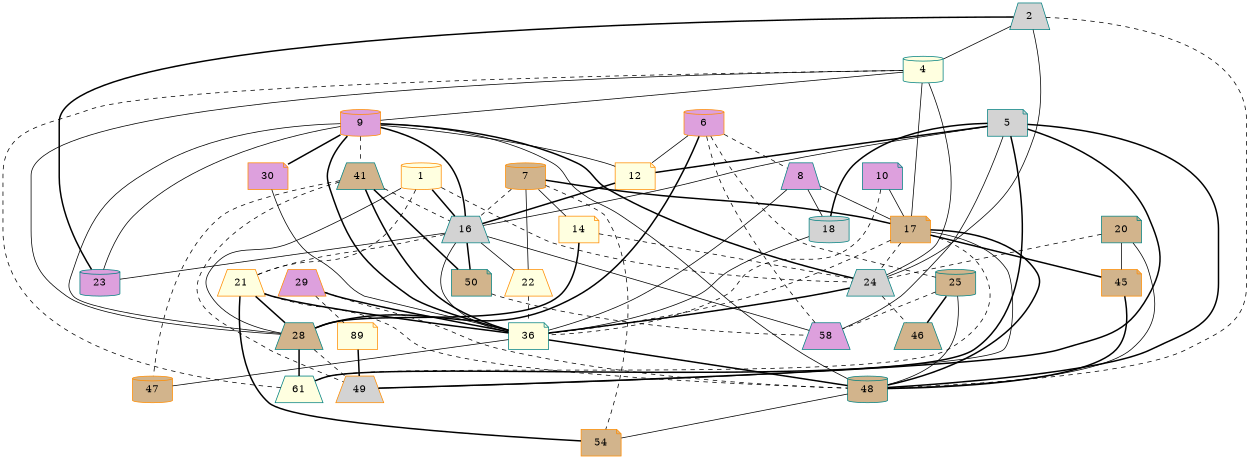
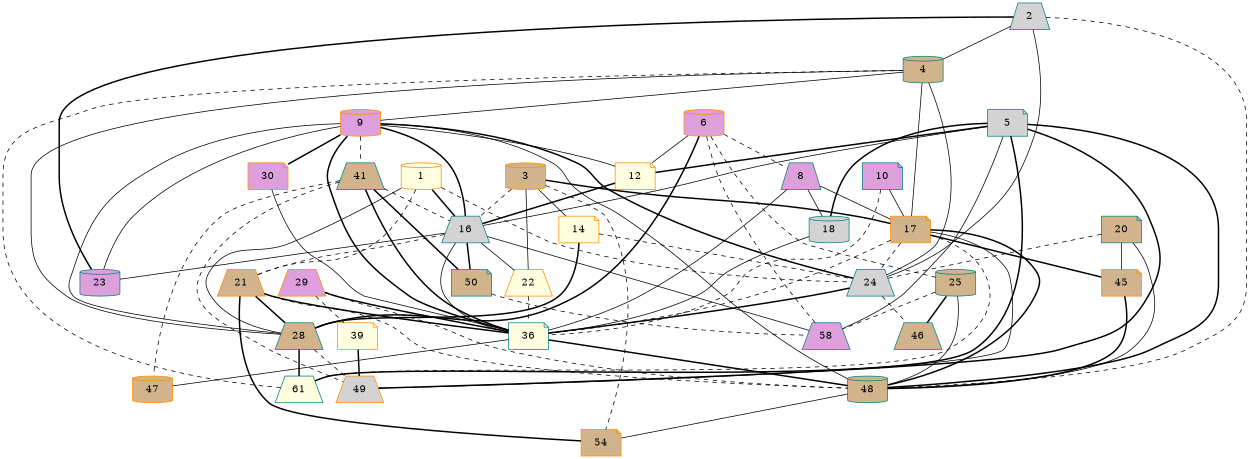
(923, 70) -> (923, 70)
(526, 176) -> (526, 176)
(241, 283) -> (241, 283)
(358, 336) -> (358, 336)
